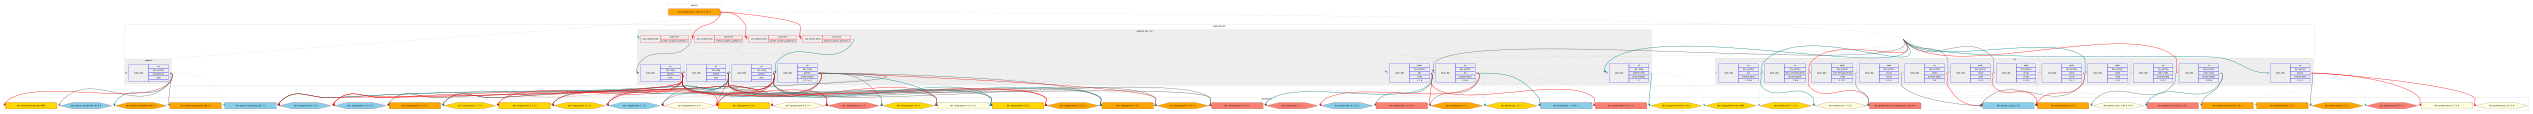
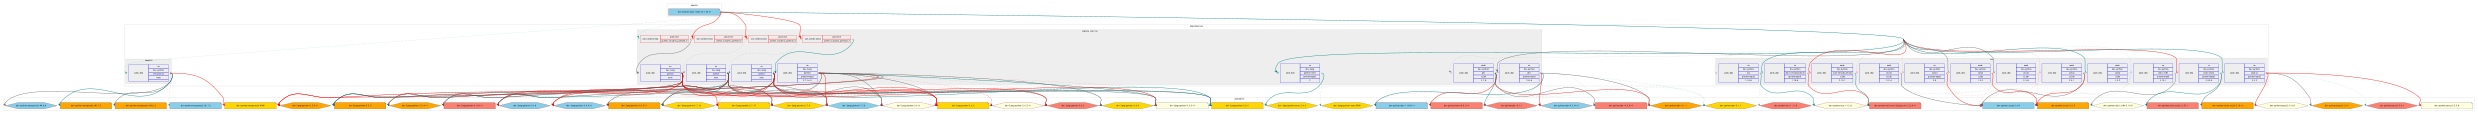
(694, 12) -> (694, 12)
(141, 106) -> (86, 106)
(1786, 106) -> (1786, 106)
(2282, 106) -> none
